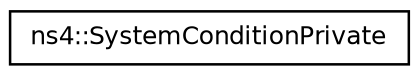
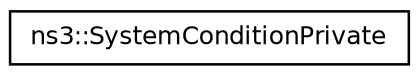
(209, 38) -> (209, 38)
